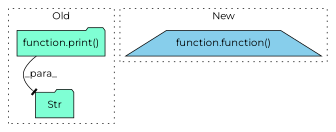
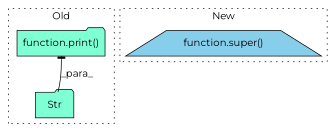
(224, 43) -> (224, 43)
(24, 72) -> (61, 76)
